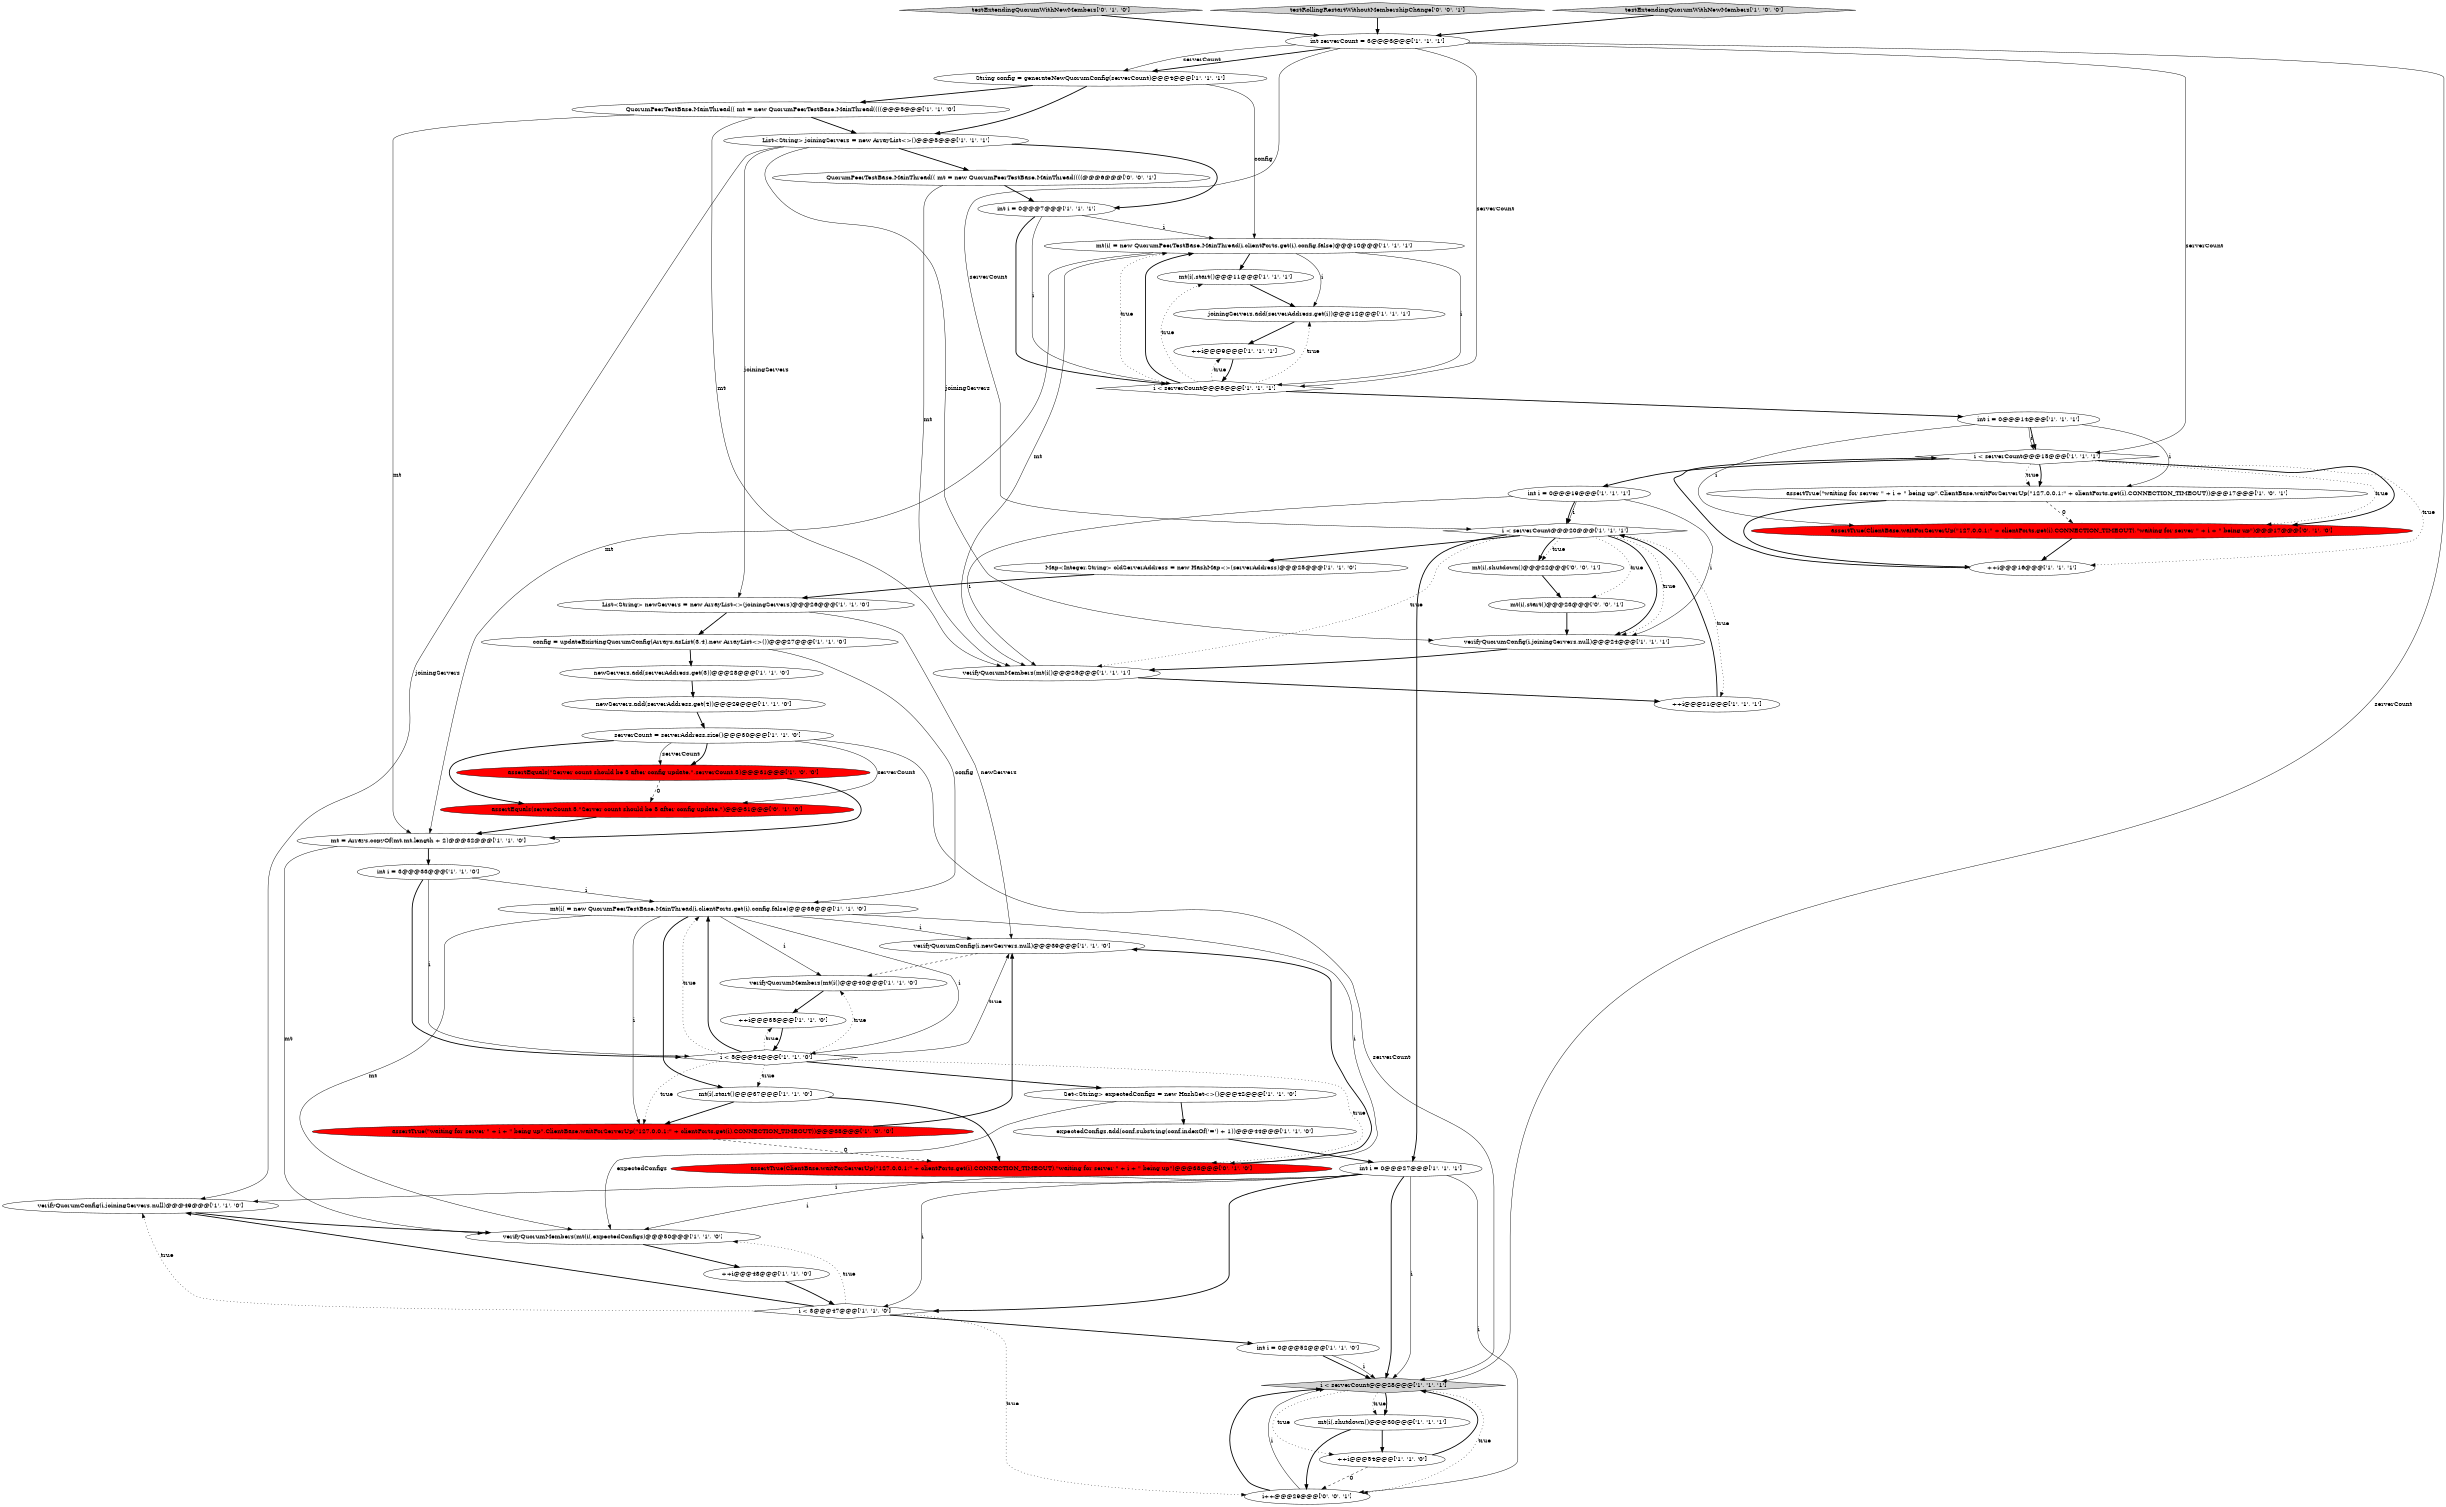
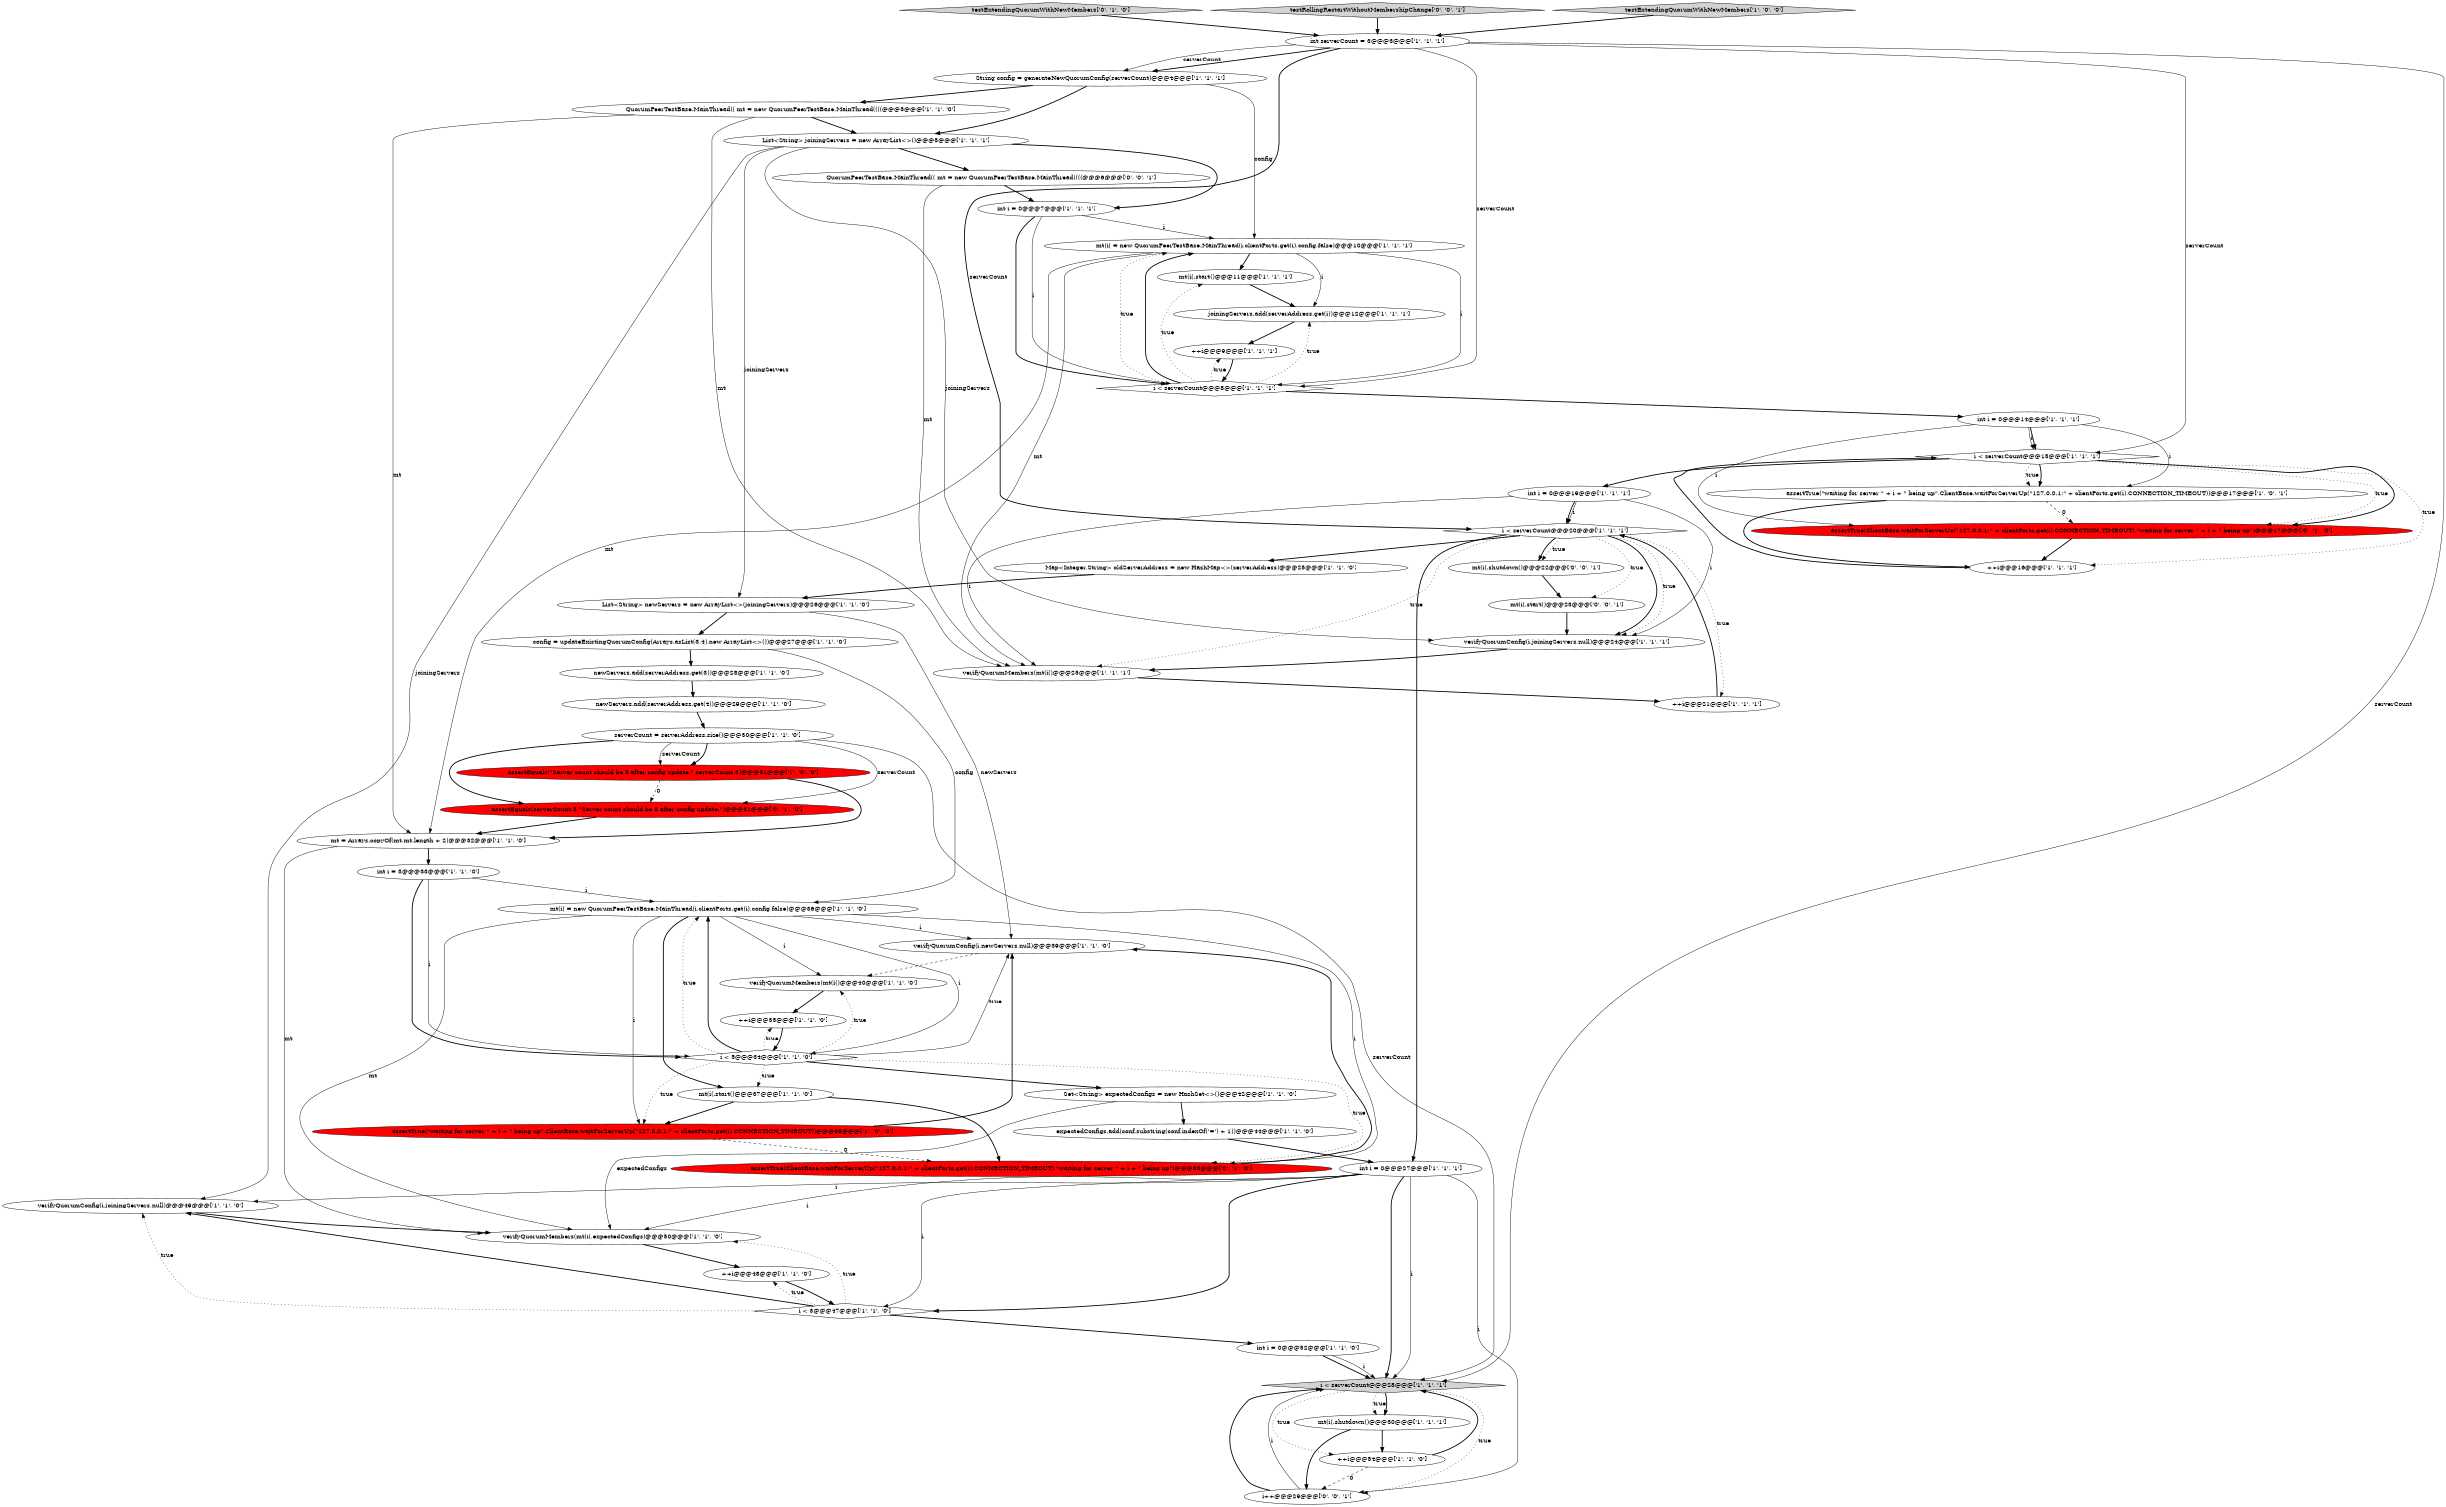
(985, 351) -> (985, 351)
(1011, 1466) -> (796, 1298)
